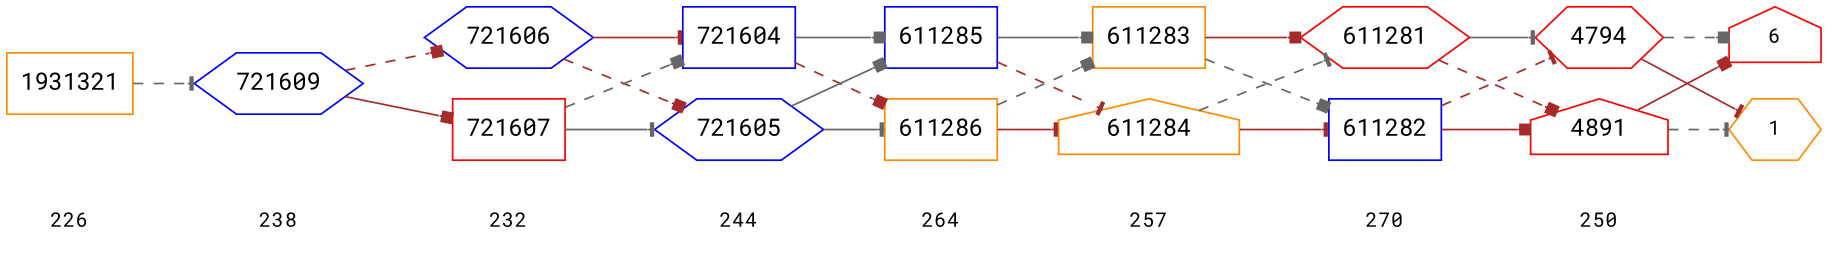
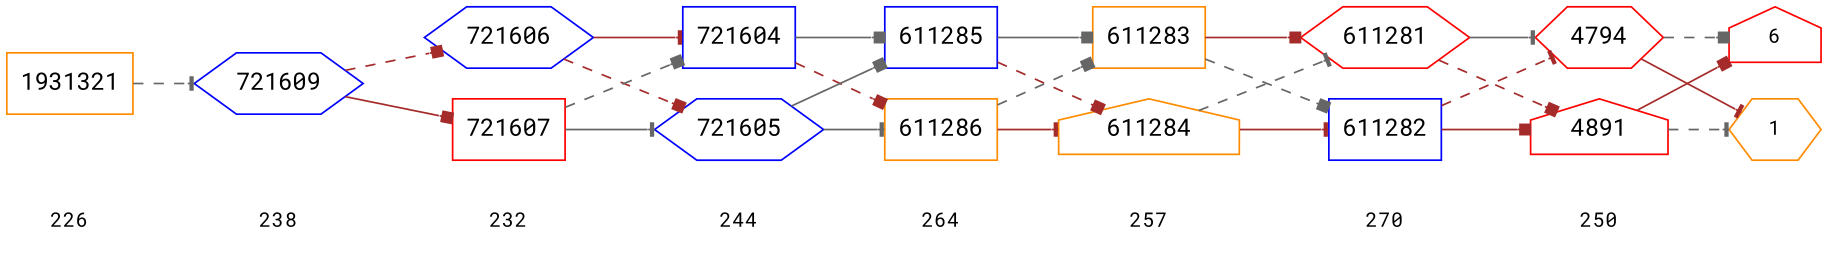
(1032, 78) -> (1032, 78)
